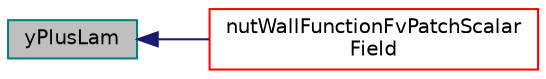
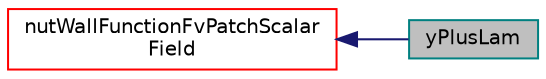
(184, 39) -> (383, 39)
